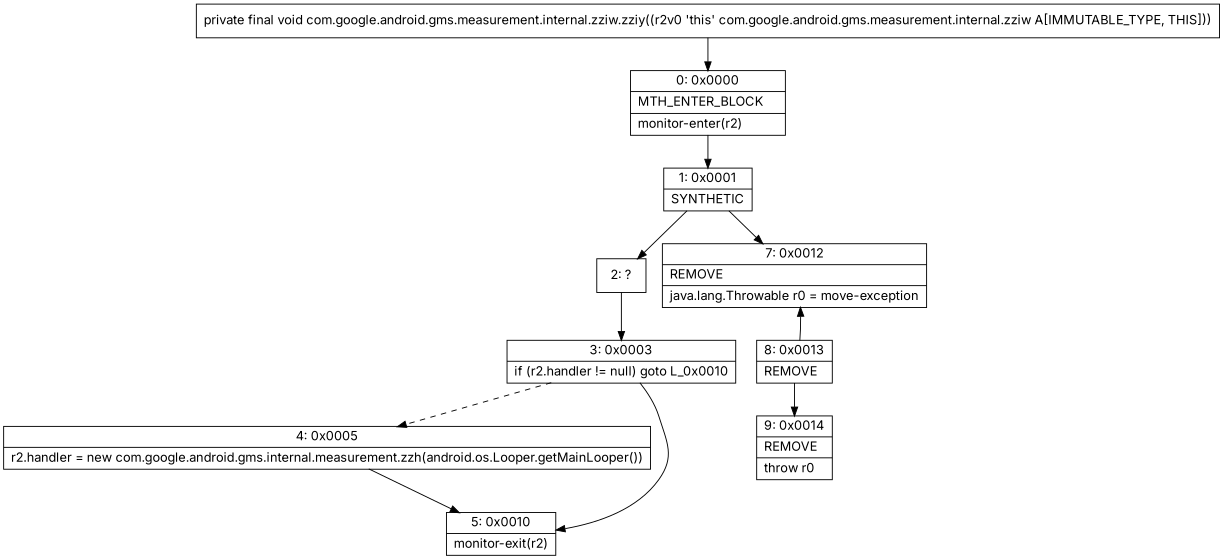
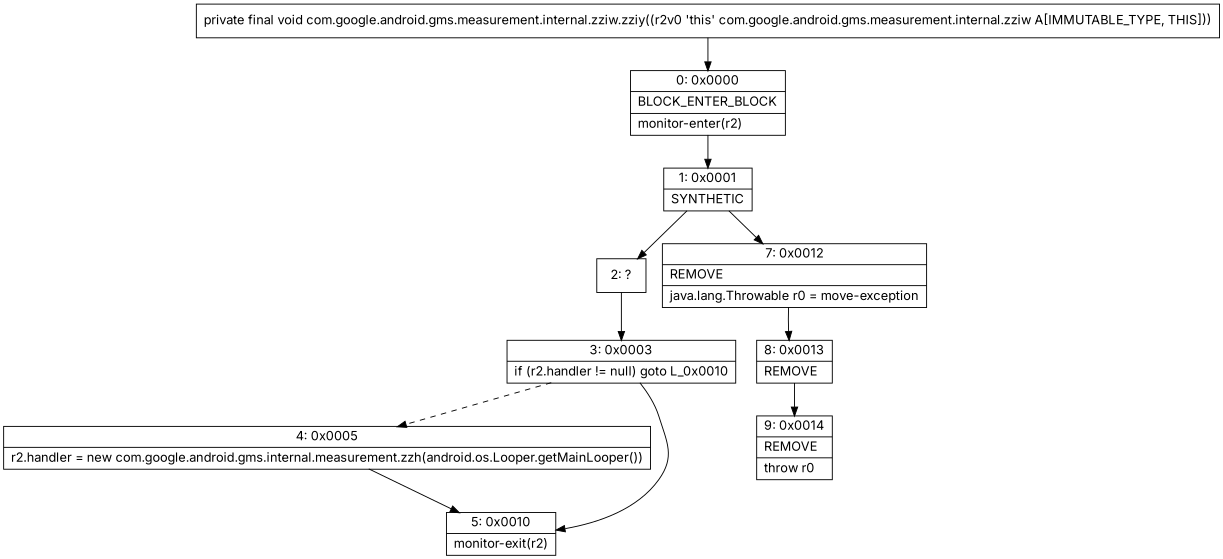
(701, 102) -> (708, 102)
(800, 329) -> (788, 319)
